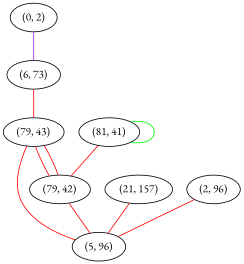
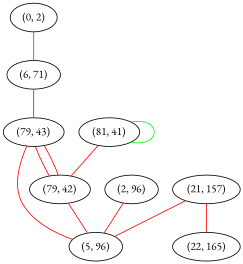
(34, 75) -> (34, 75)
none -> (206, 247)
